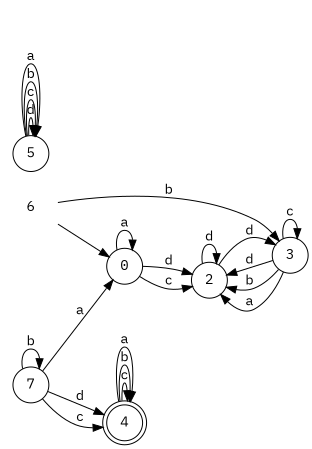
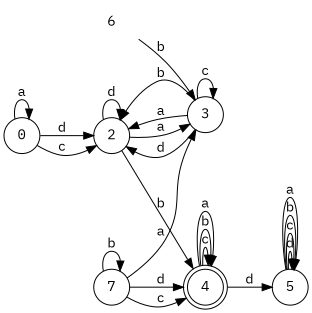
none -> (155, 205)
(250, 231) -> (161, 127)
(79, 238) -> none
none -> (245, 287)
(75, 330) -> (175, 217)
